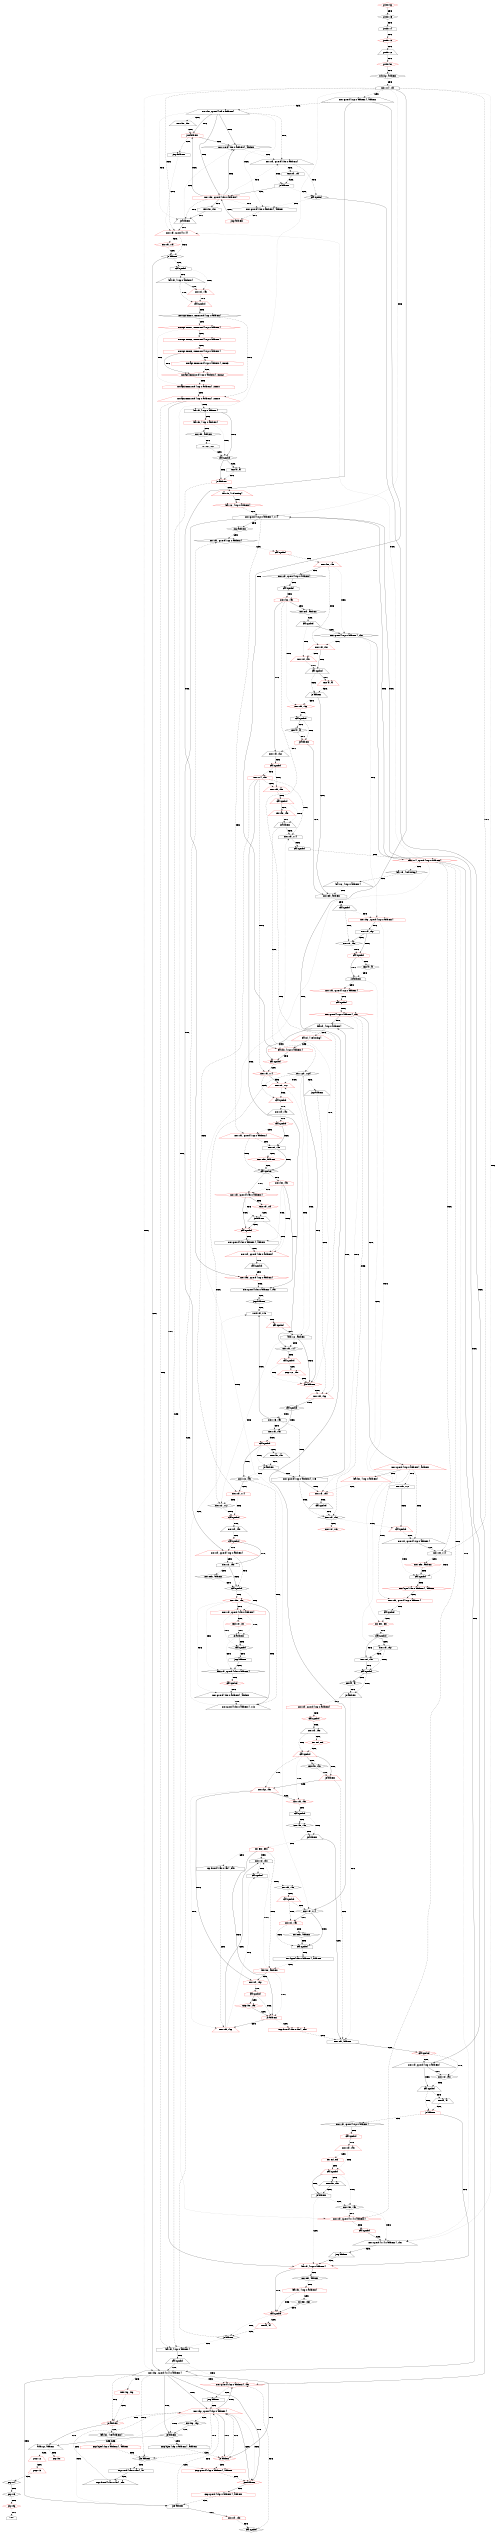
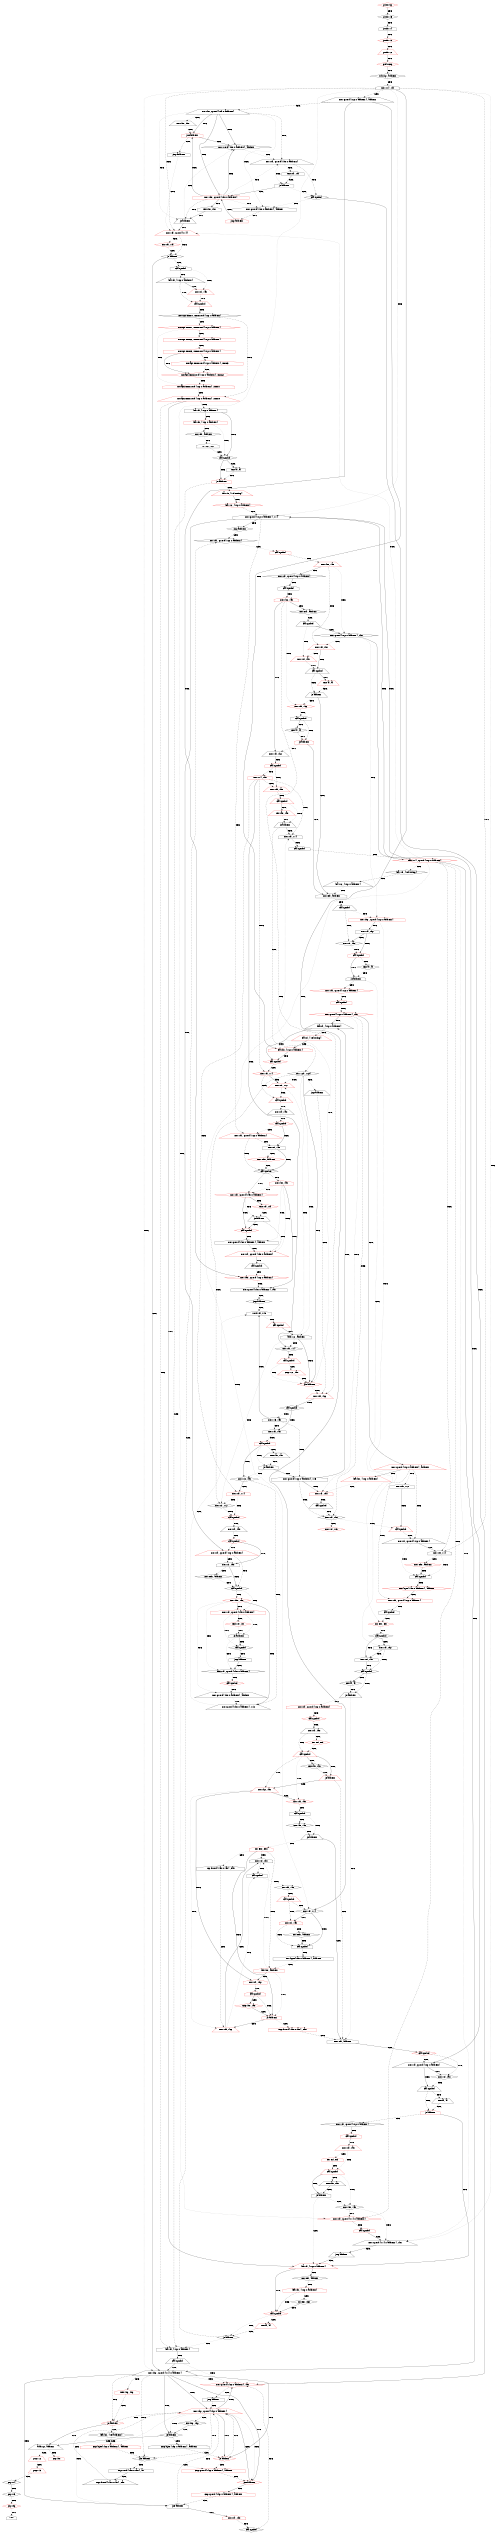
(388, 52) -> (388, 52)
(388, 64) -> (388, 64)
